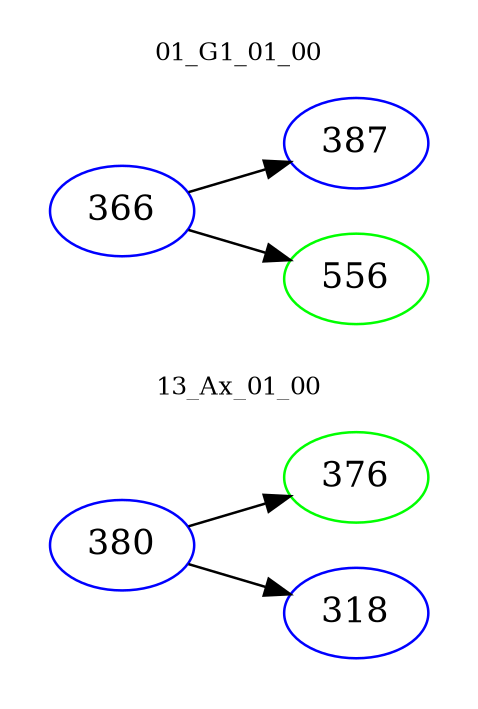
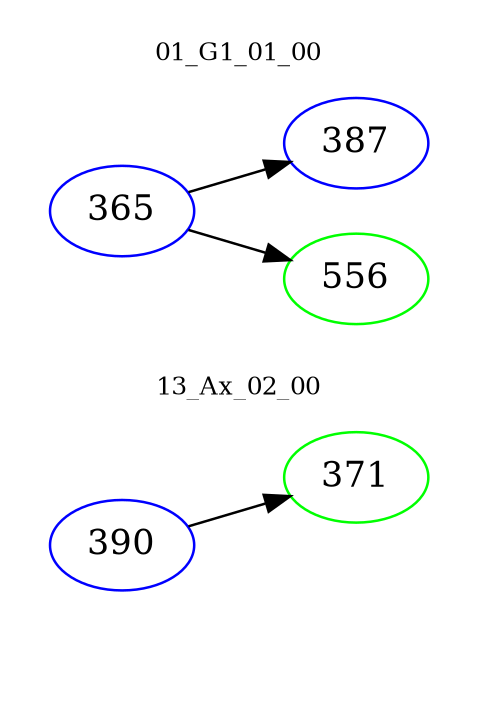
(122, 211) -> (122, 211)
(239, 388) -> (239, 388)
(356, 477) -> (356, 477)
(122, 545) -> (122, 545)
(356, 613) -> none
